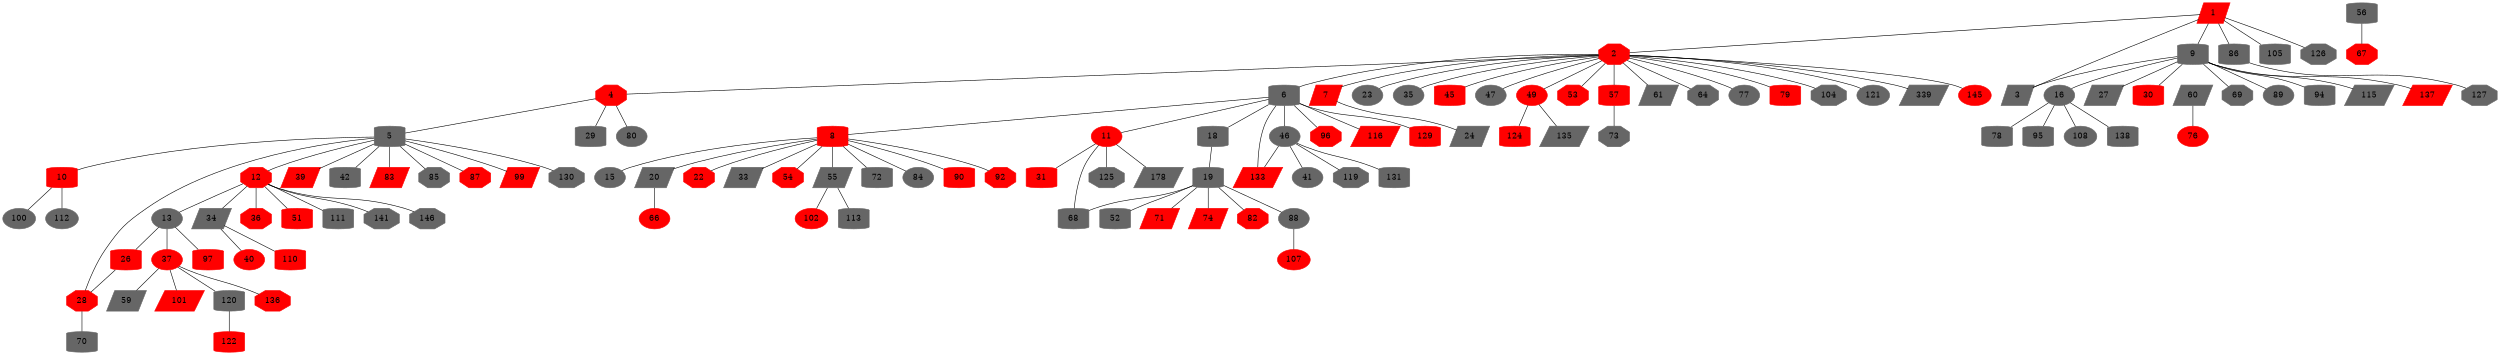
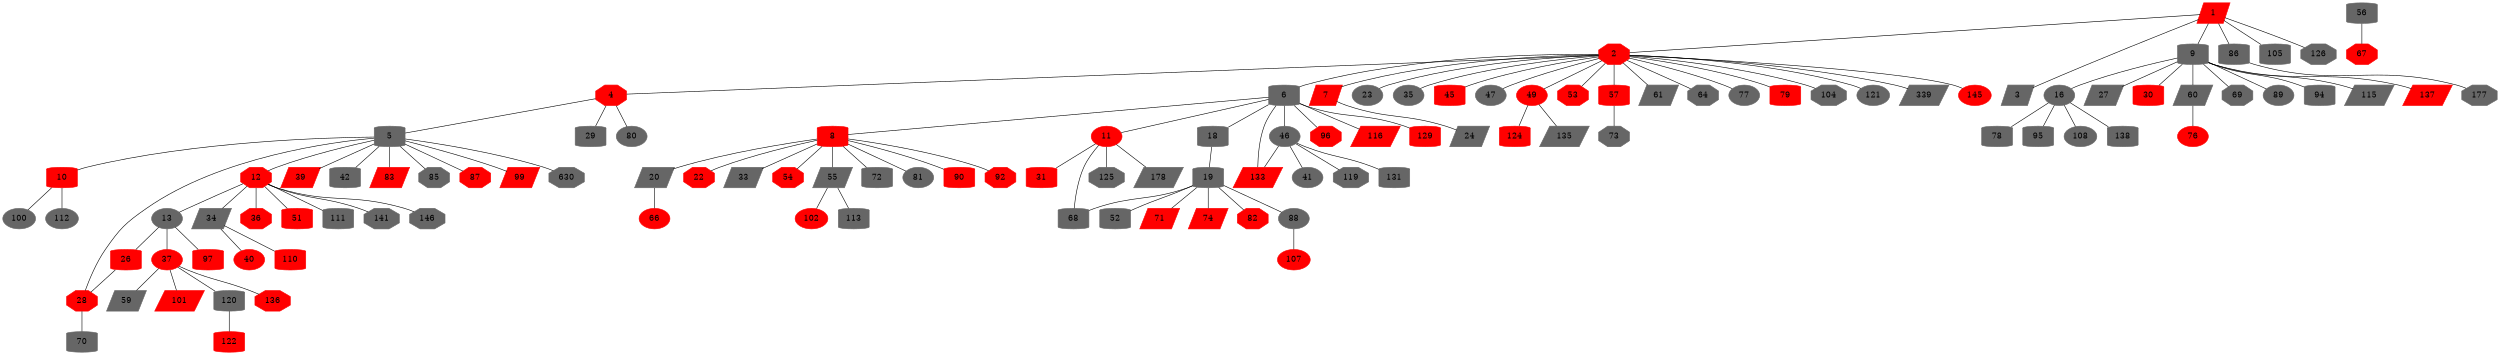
(2104, 69) -> (2193, 75)
(2479, 95) -> (2479, 95)
(567, 178) -> (567, 178)
(610, 178) -> none
(918, 178) -> (918, 178)
